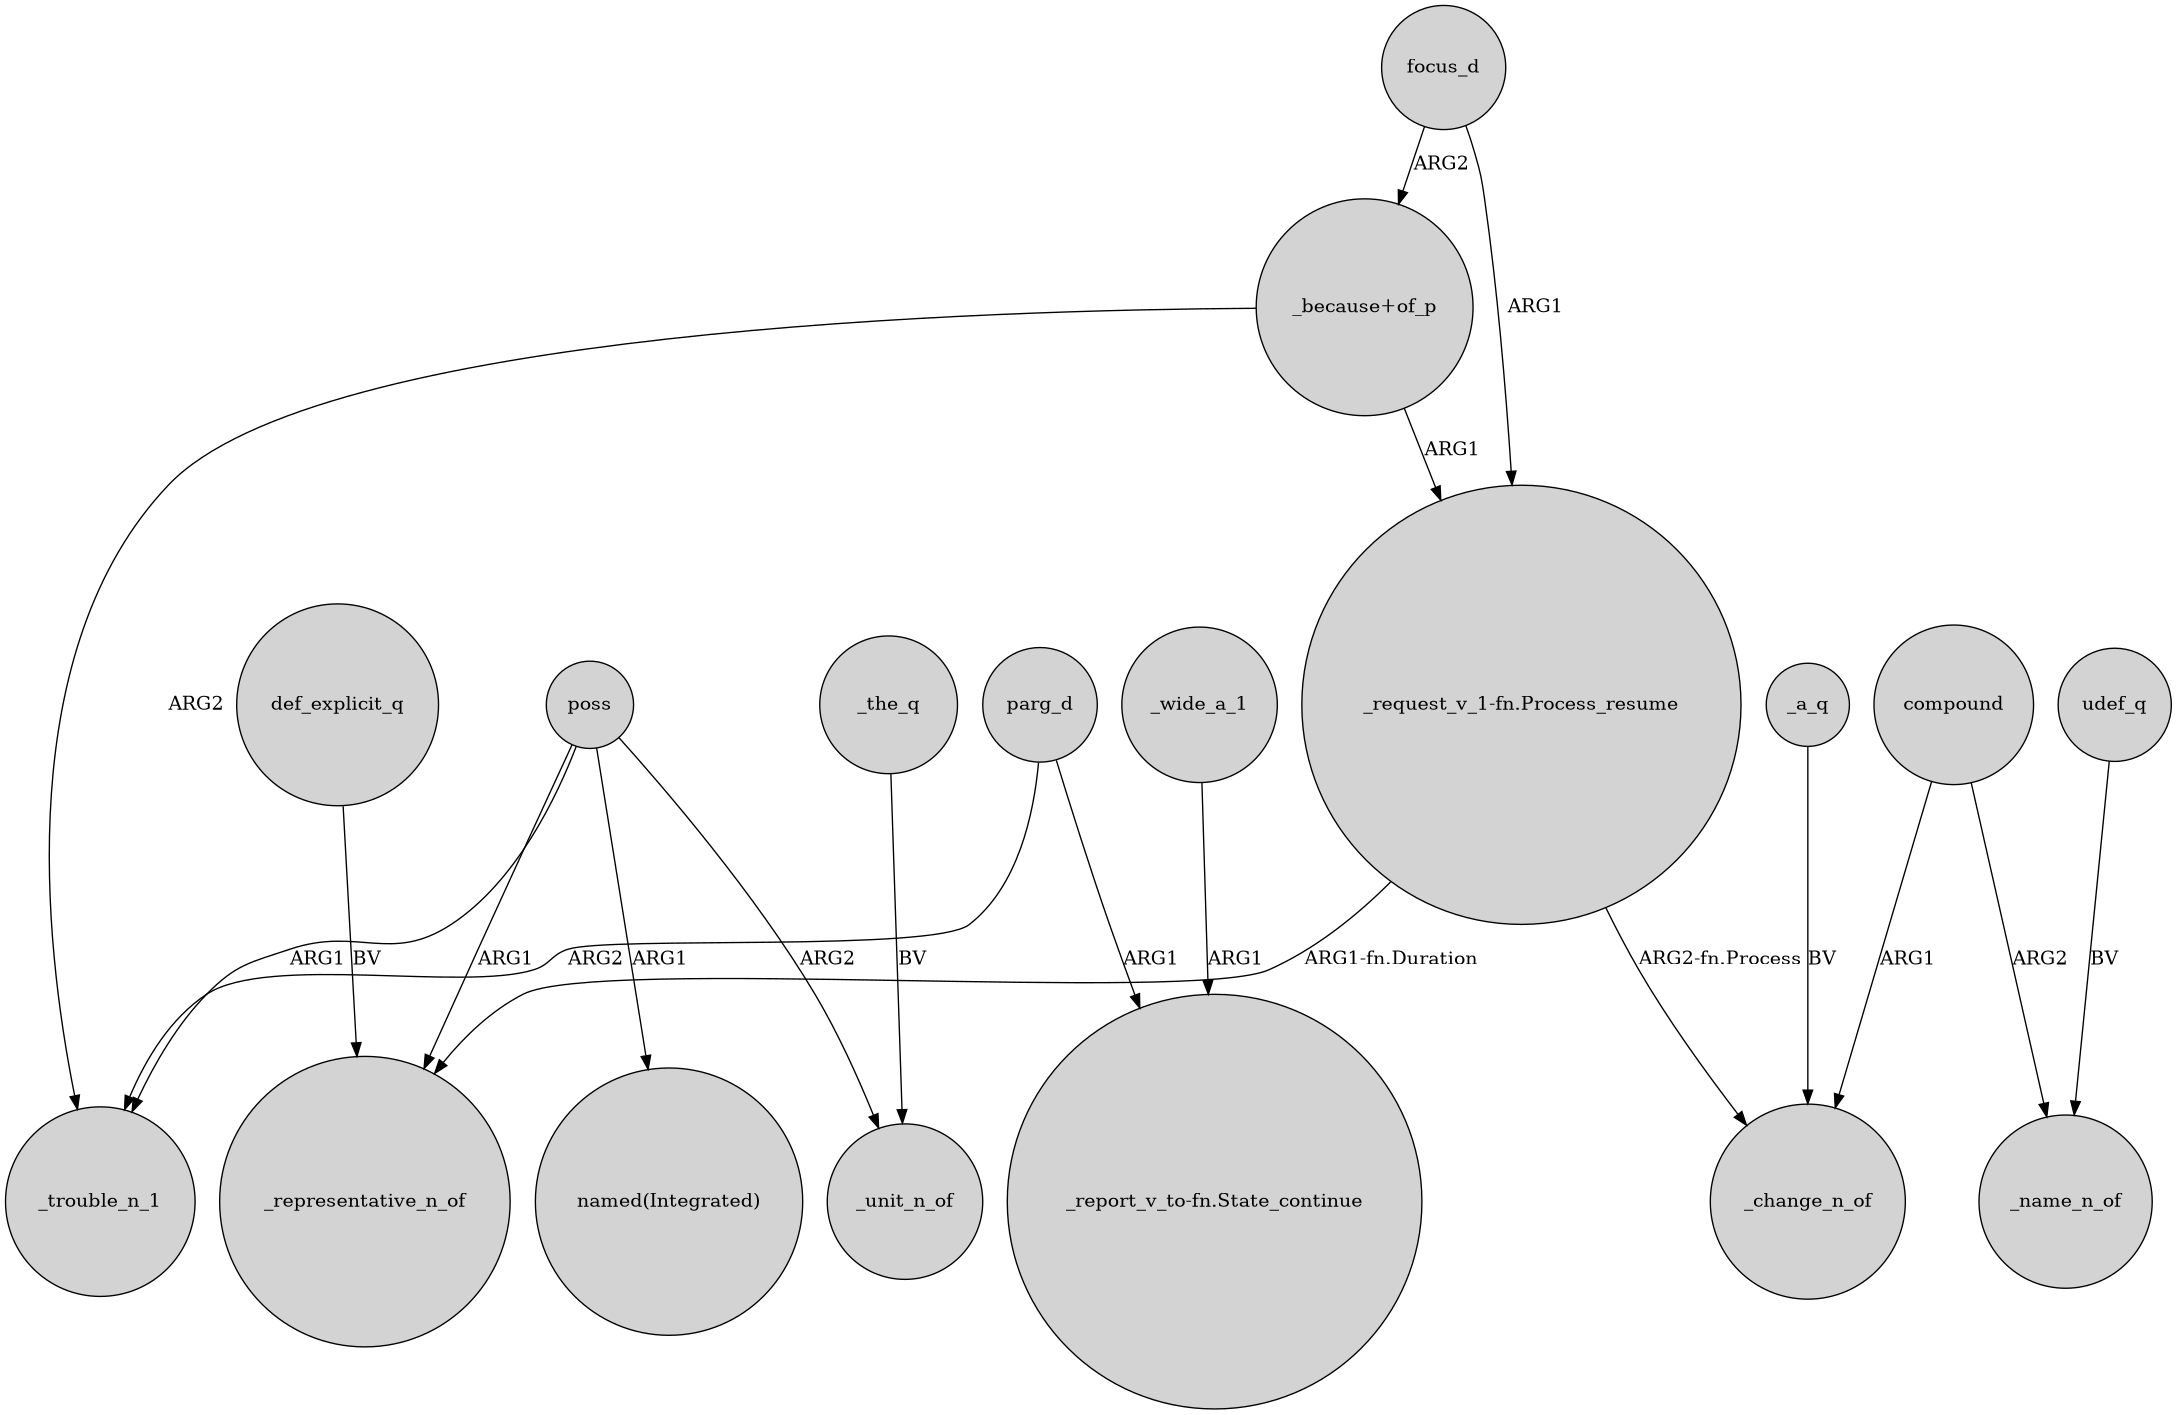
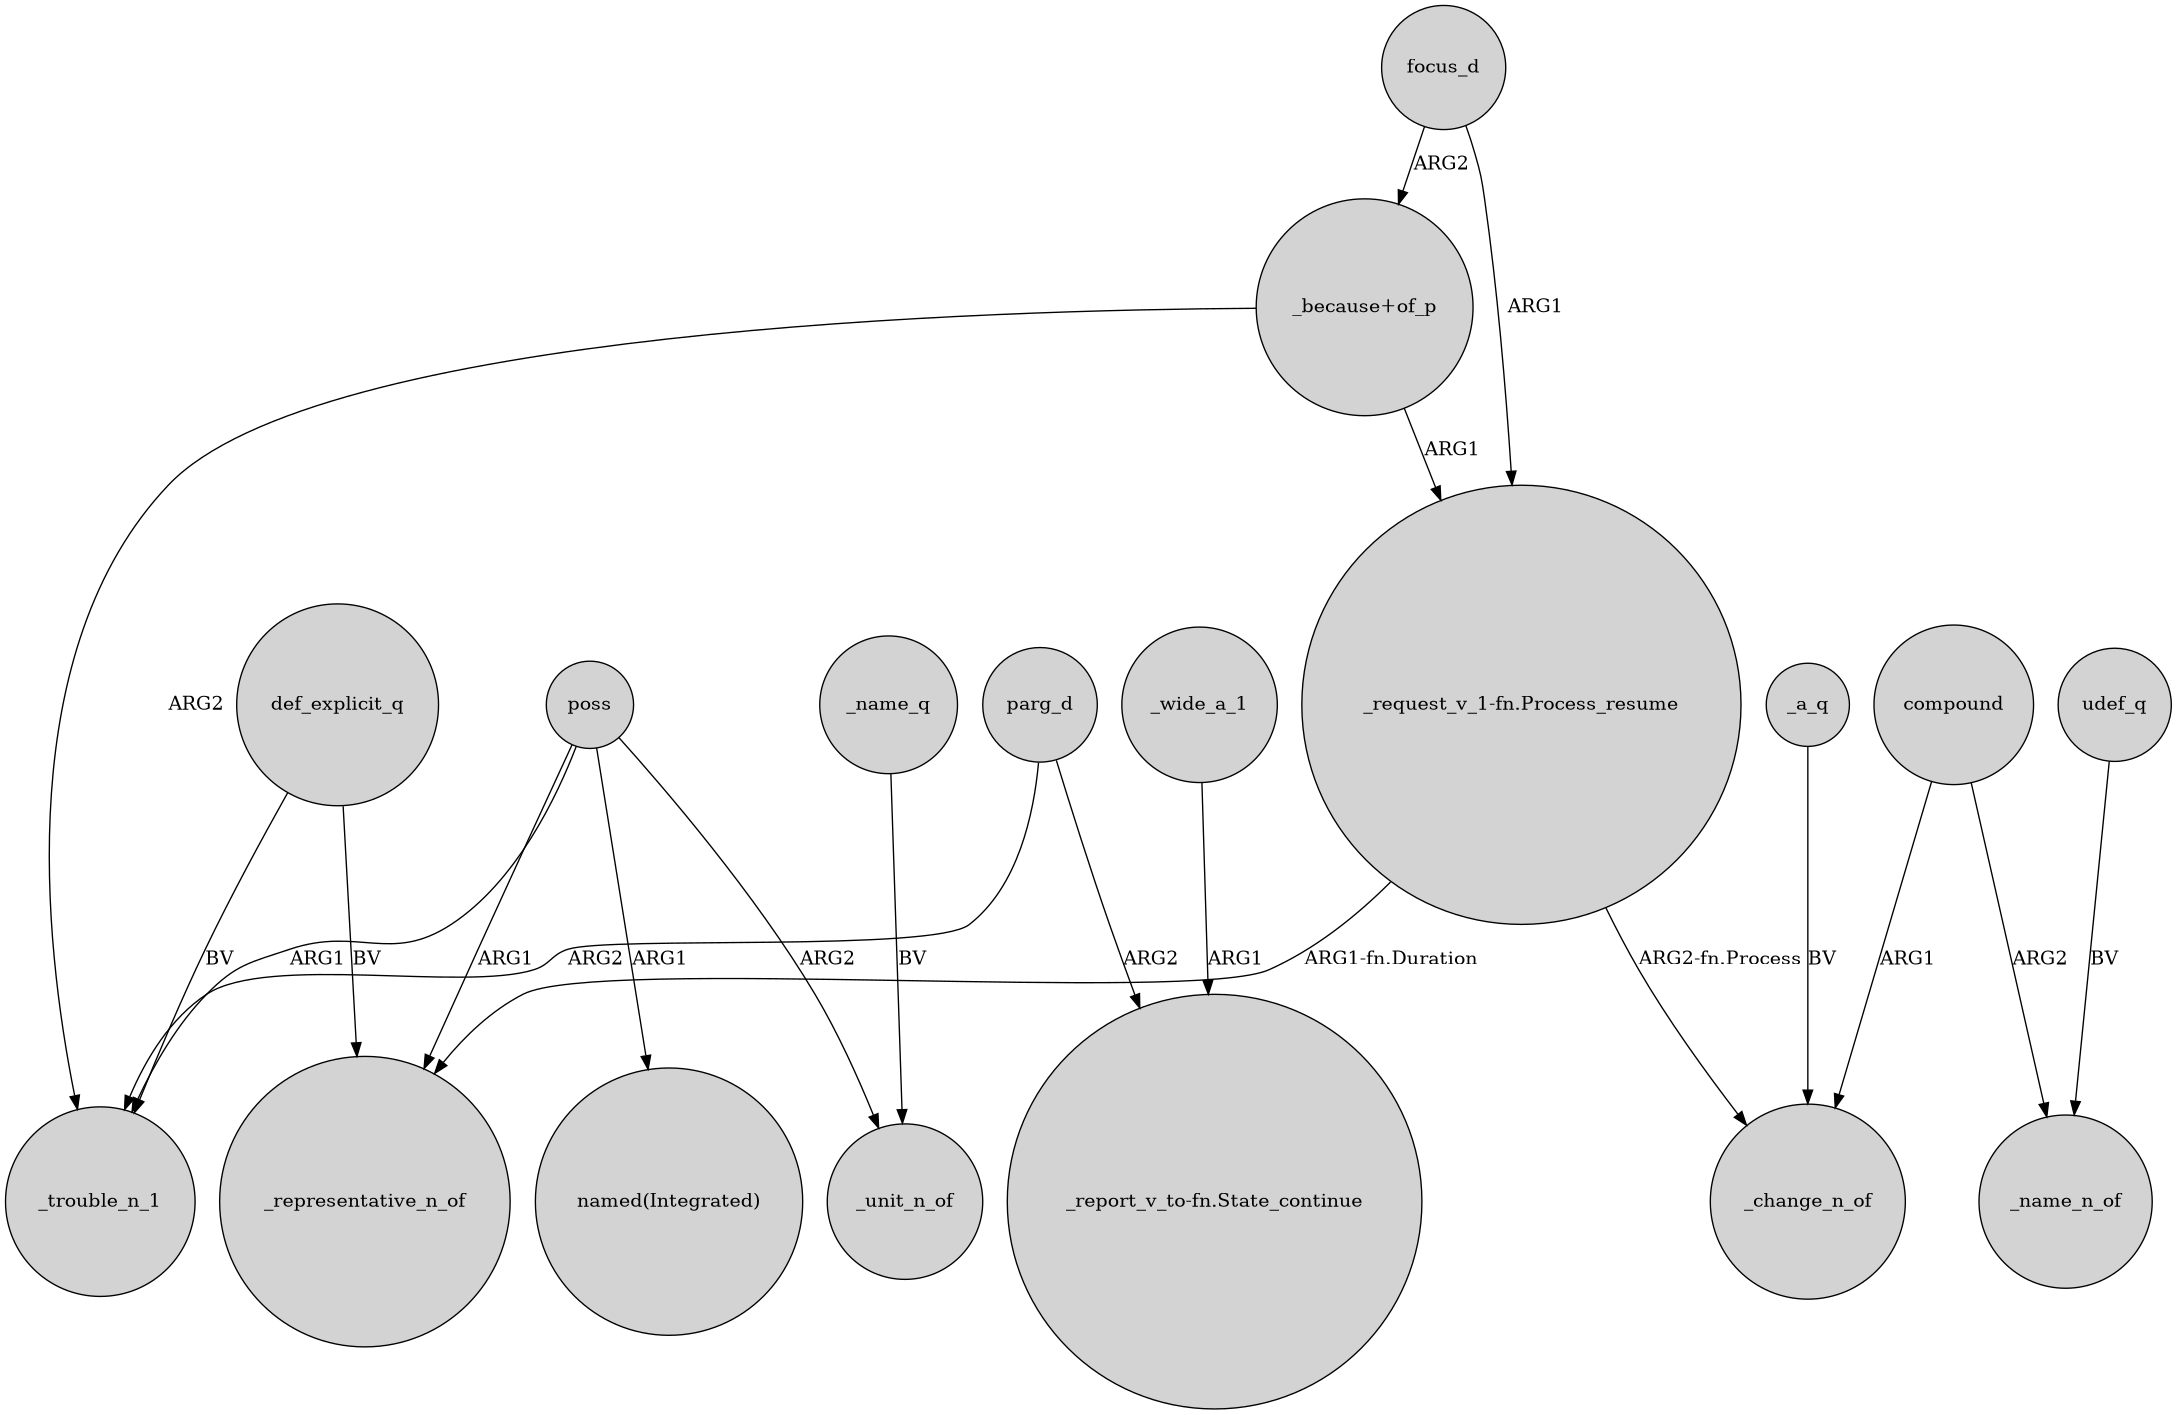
(889, 705) -> (889, 705)
none -> (208, 944)
(1151, 959) -> (1151, 959)
